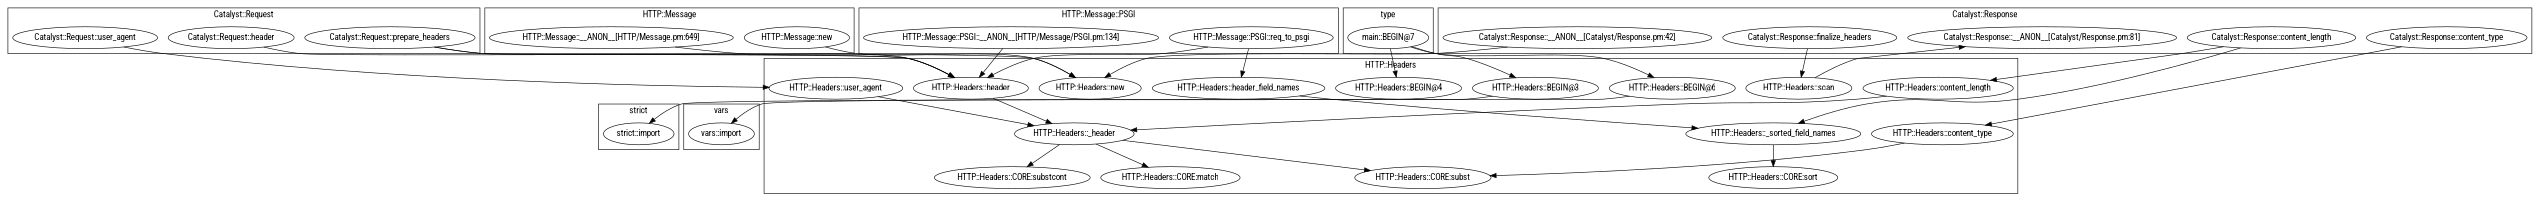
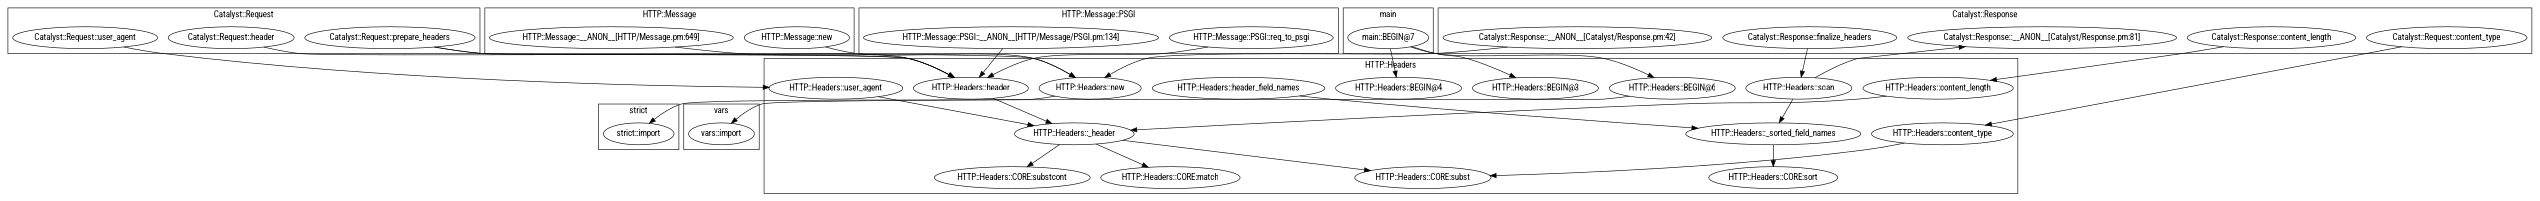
(1388, 15) -> (1388, 15)
(2447, 38) -> (2447, 38)
(1245, 62) -> none
(2024, 98) -> (1788, 108)
(1071, 100) -> (853, 100)
